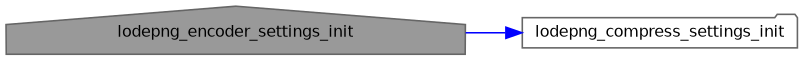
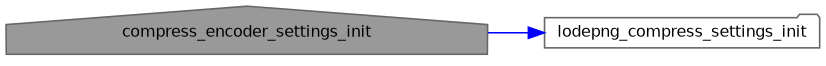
(236, 33) -> (247, 33)
